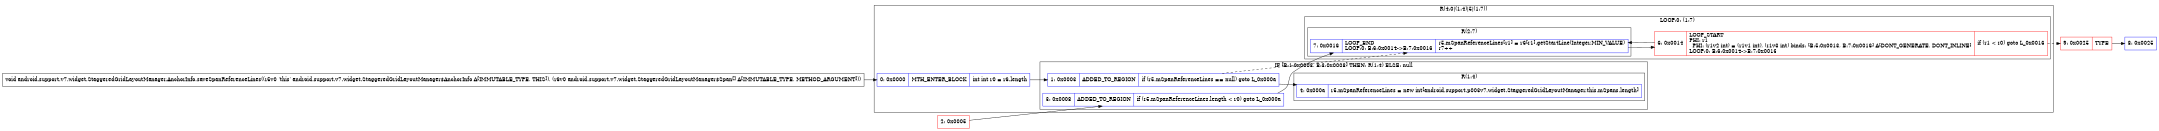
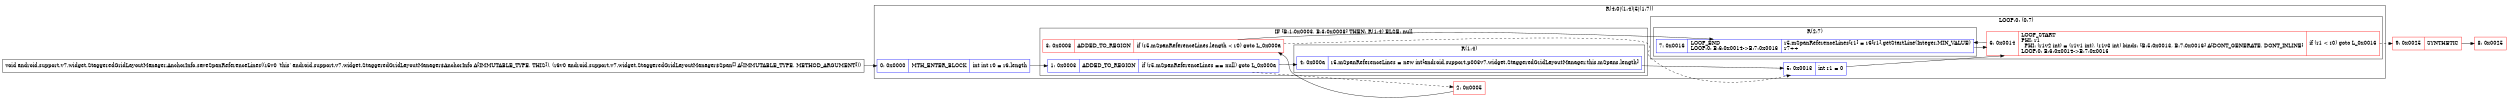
(1678, 21) -> (2016, 21)
(2102, 43) -> (2443, 43)
(2141, 44) -> (2490, 44)
(1299, 65) -> (1366, 81)
none -> (1815, 69)
(1163, 100) -> (1163, 46)
